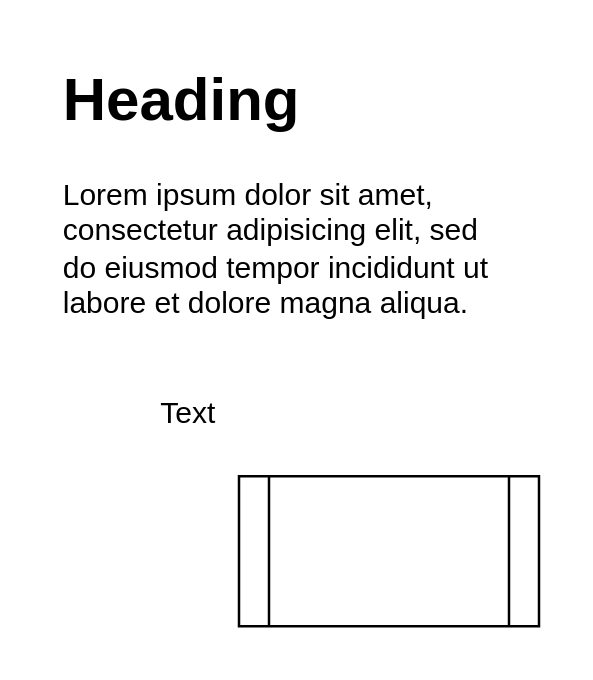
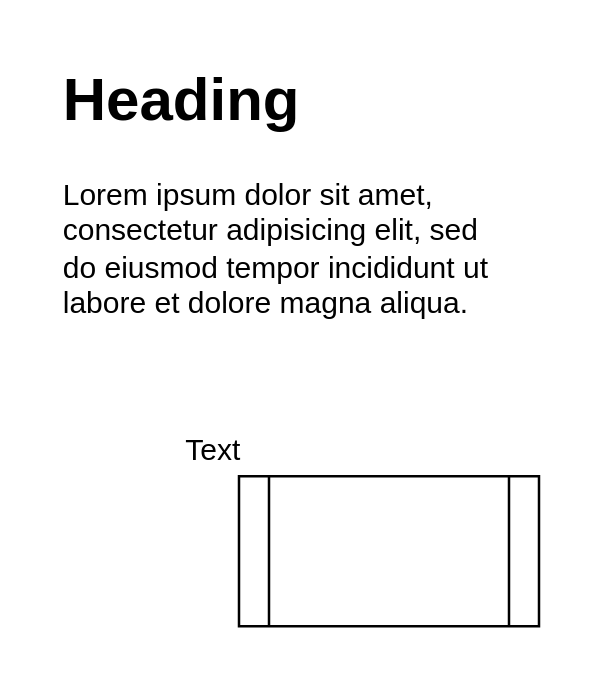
(189, 414) -> (214, 451)
